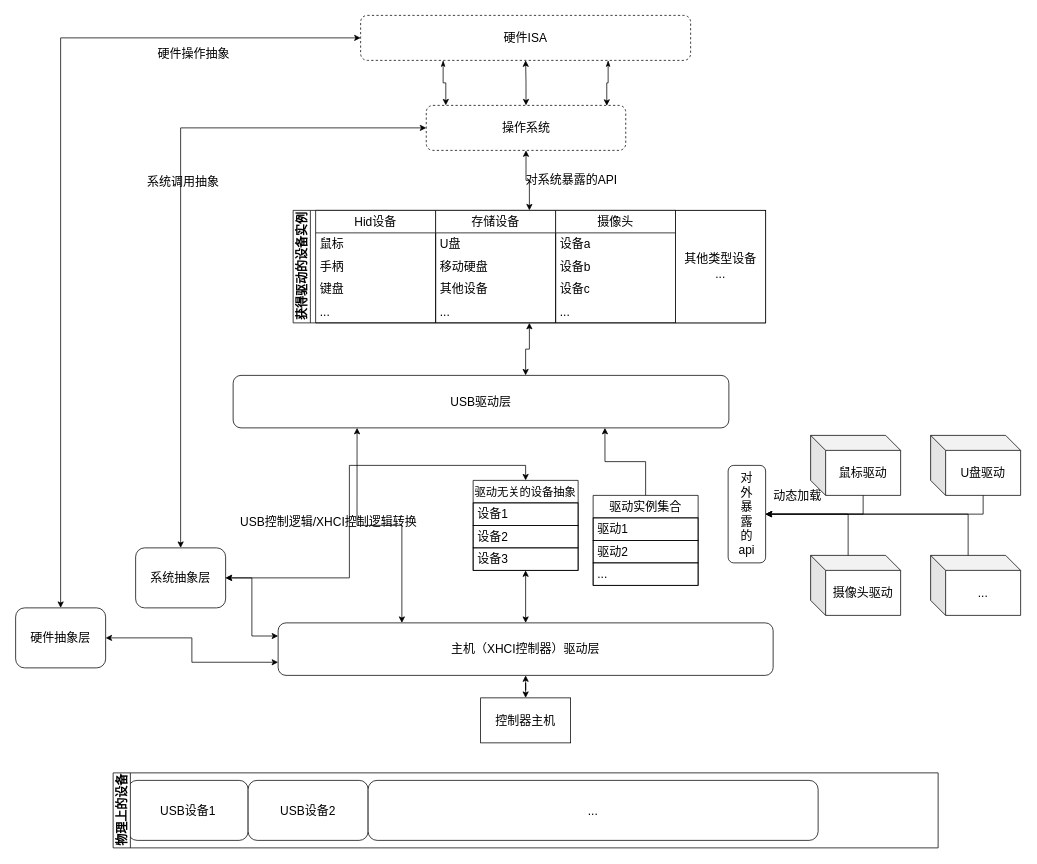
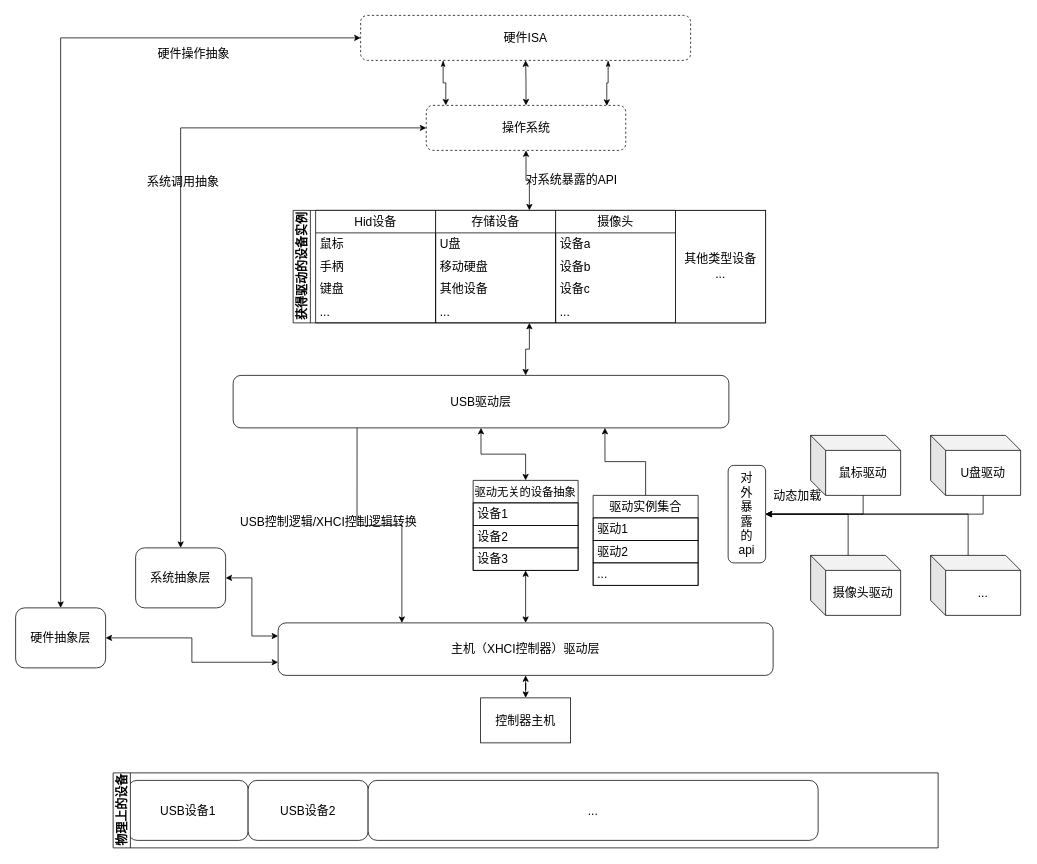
(357, 434) -> (357, 432)
(349, 479) -> (525, 460)
